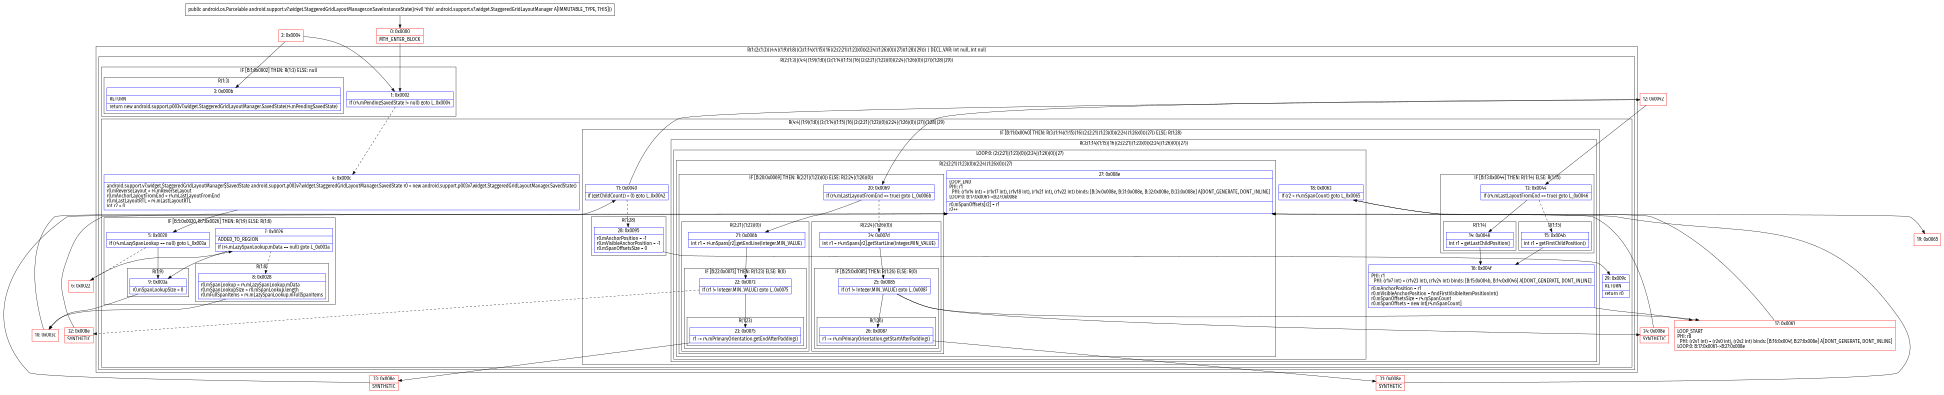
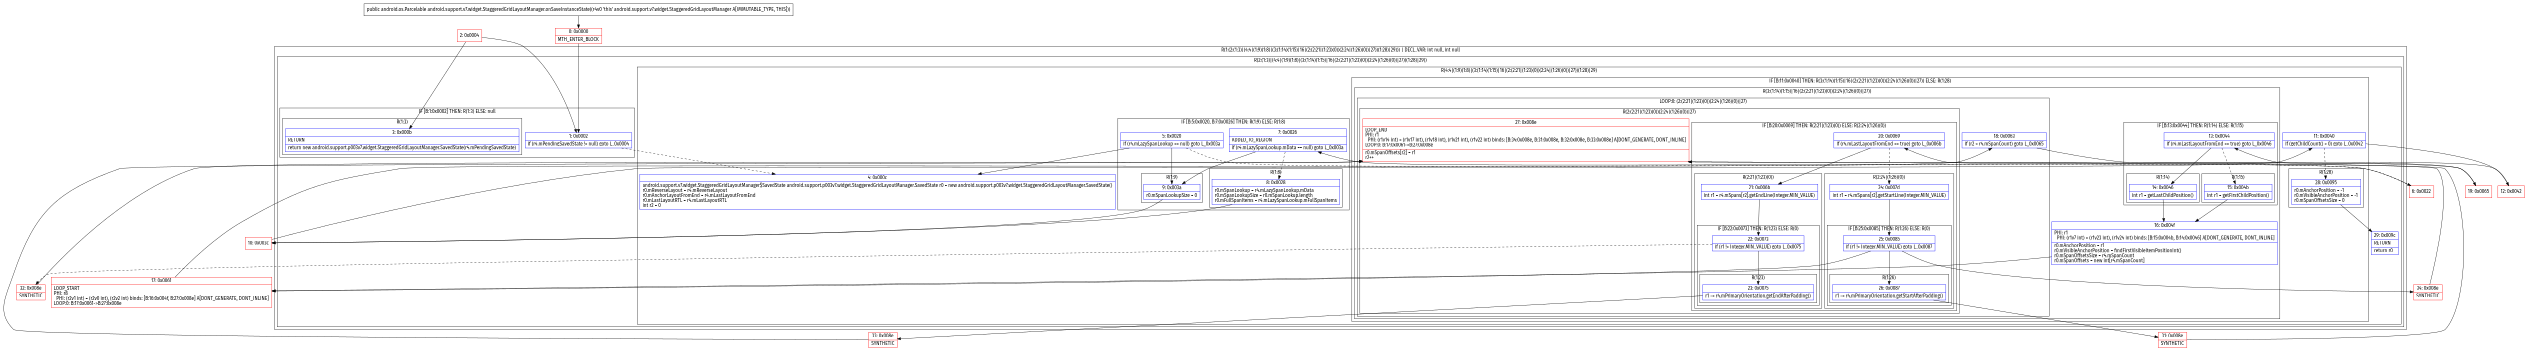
(1069, 108) -> (2195, 163)
(1110, 192) -> (1526, 140)
(202, 220) -> (1059, 160)
